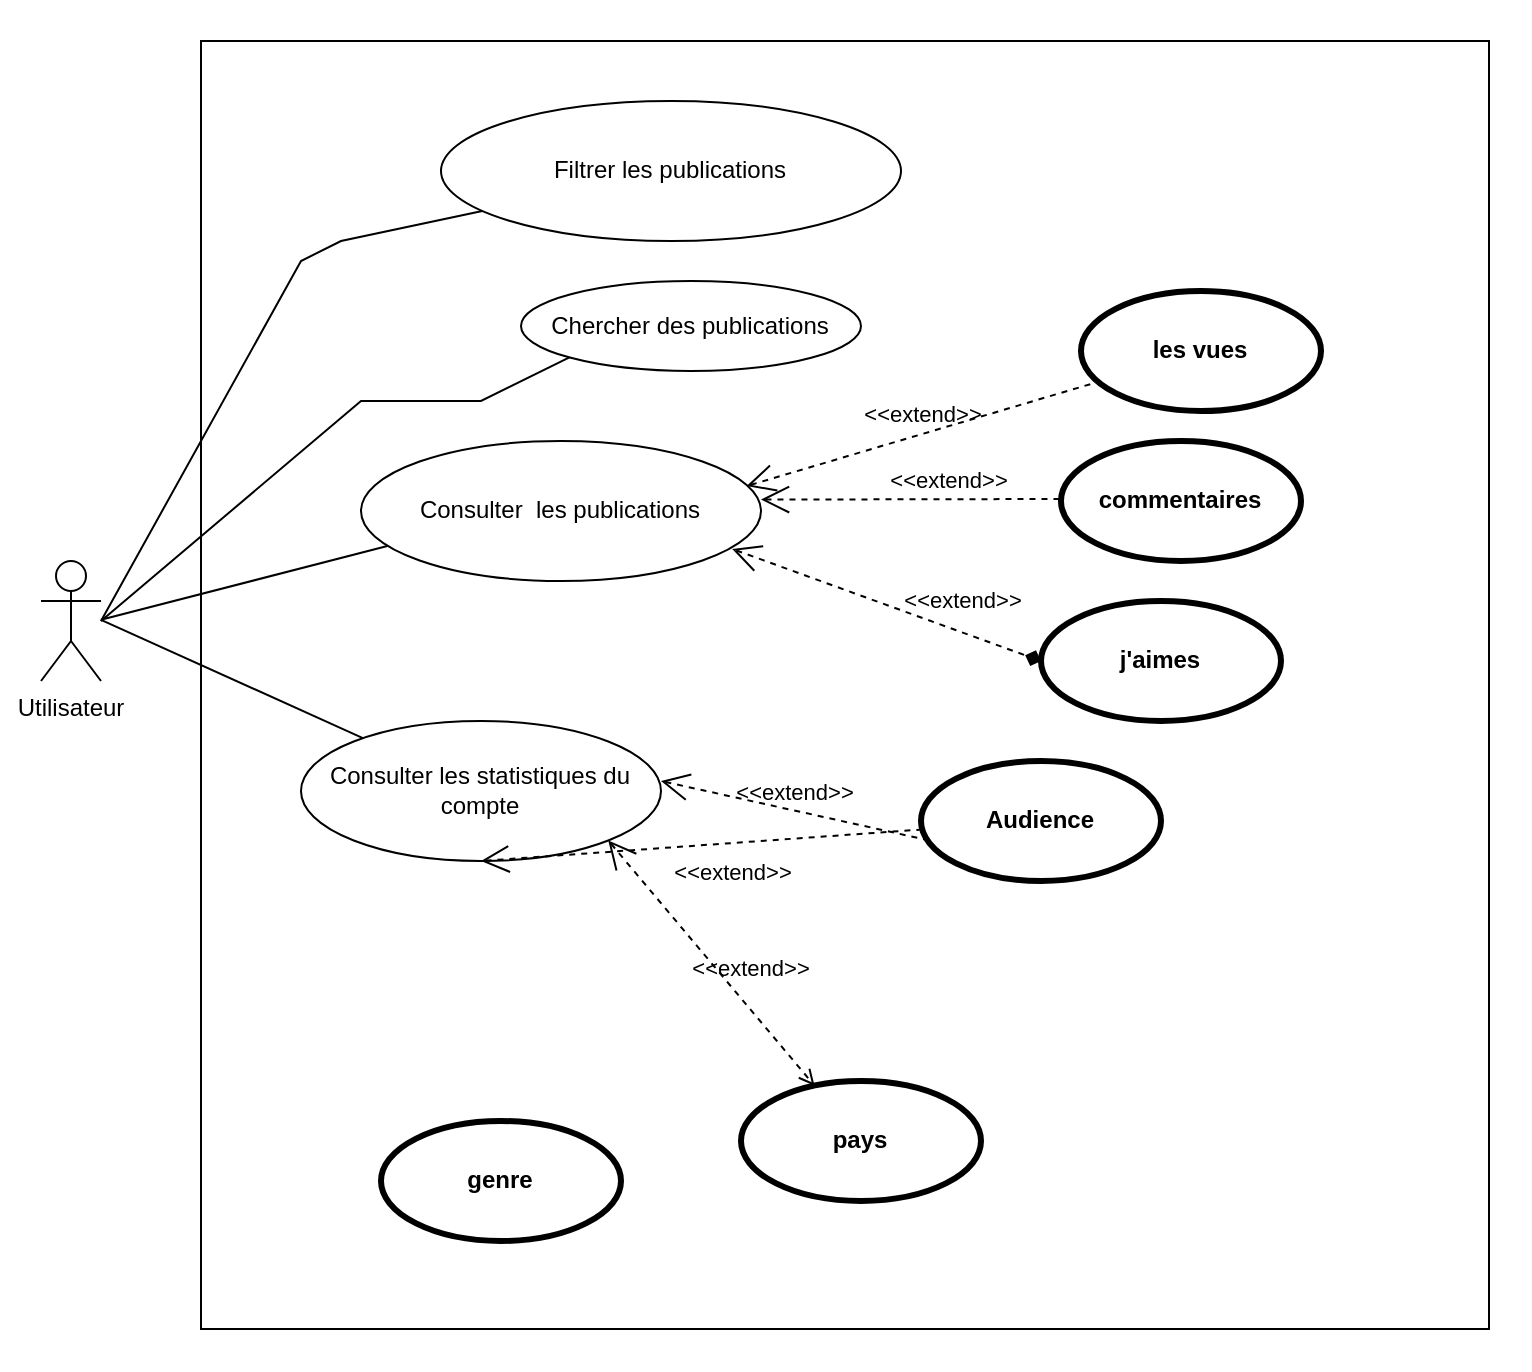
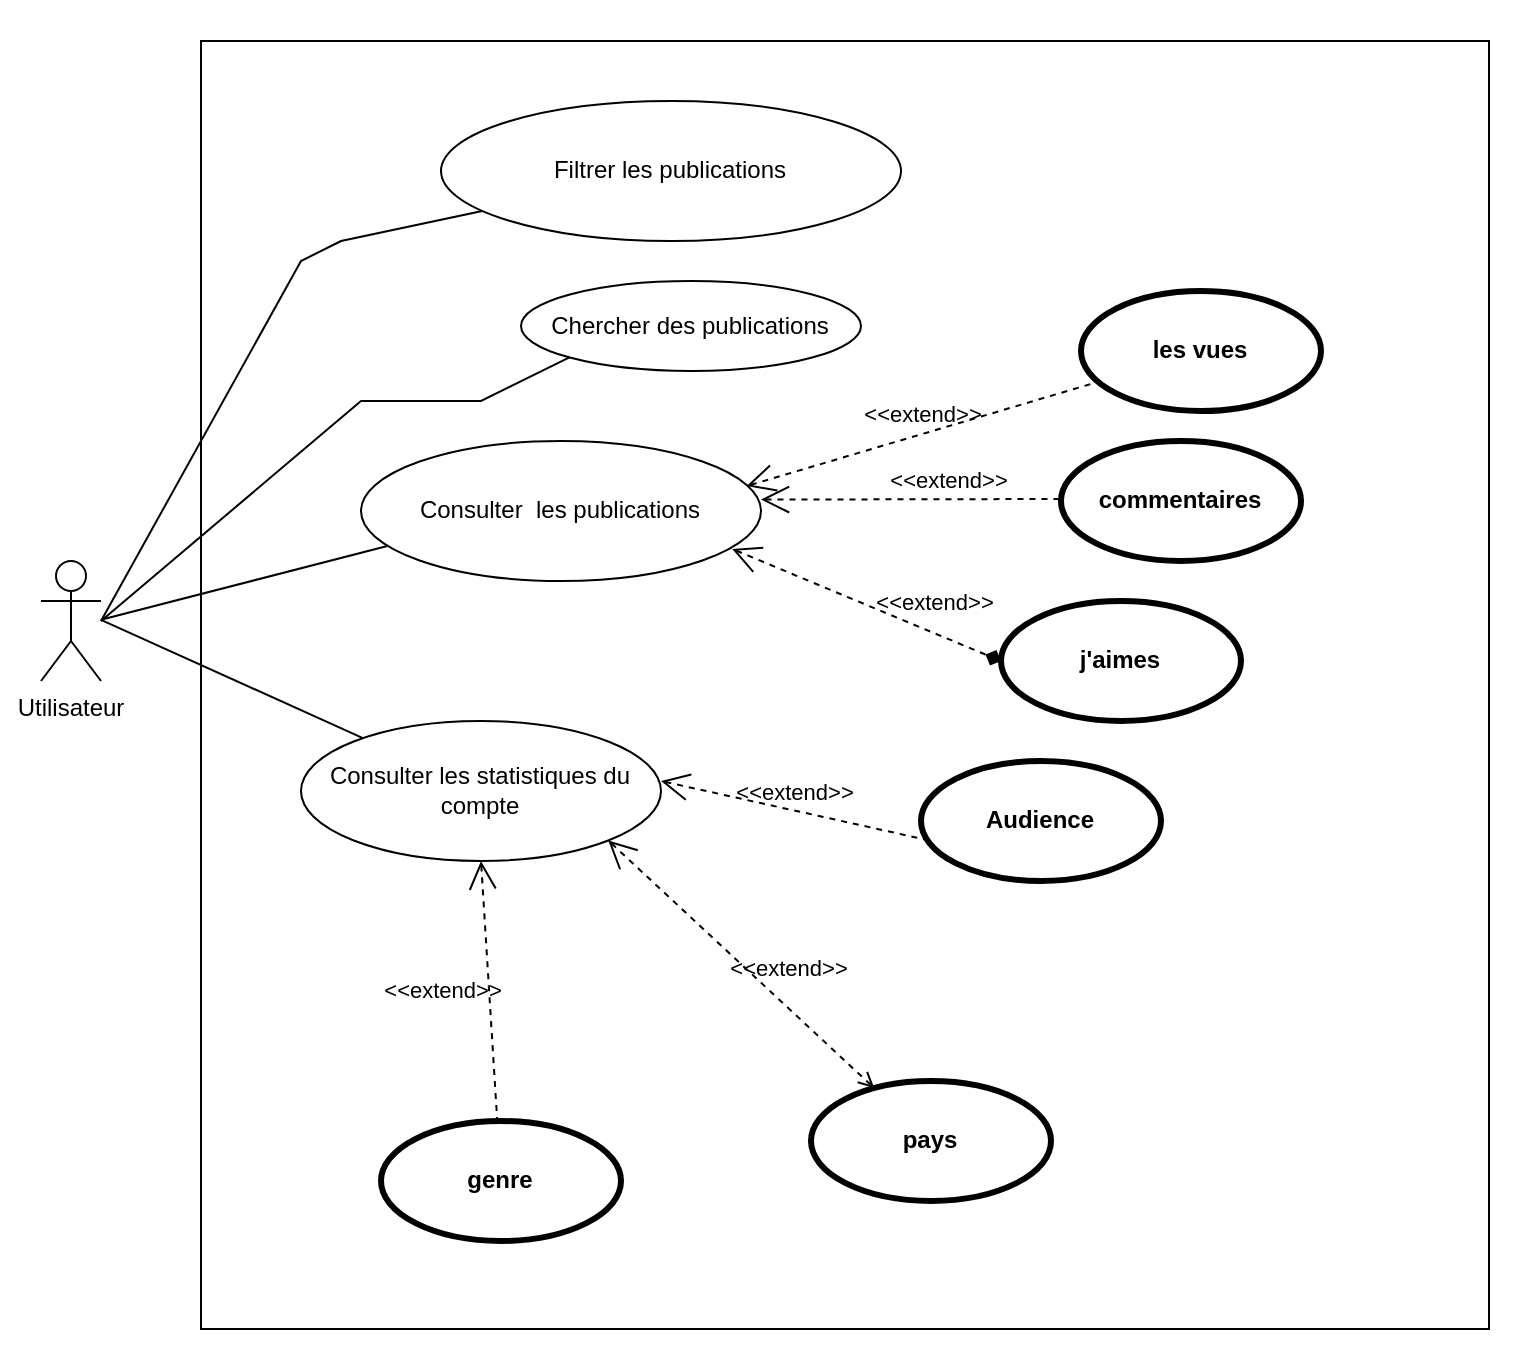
(1161, 661) -> (1121, 661)
(751, 842) -> (489, 992)
(861, 1141) -> (931, 1141)
